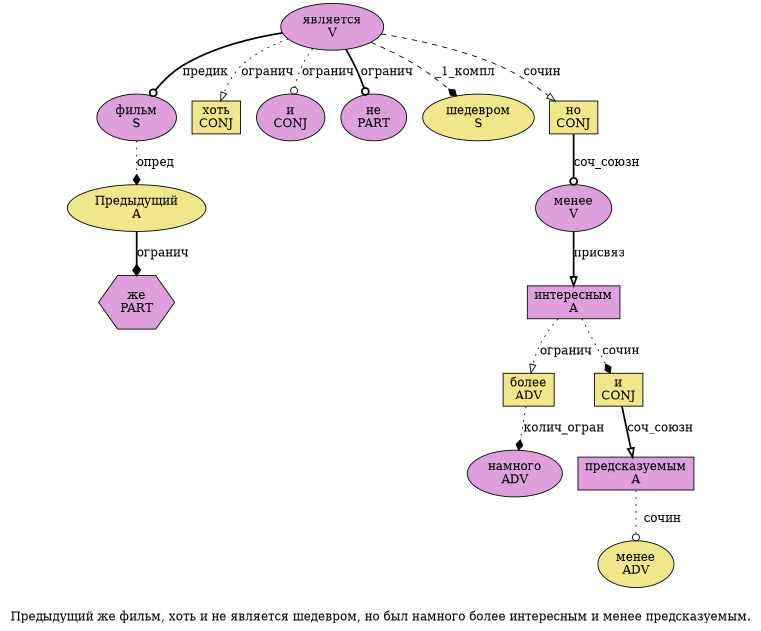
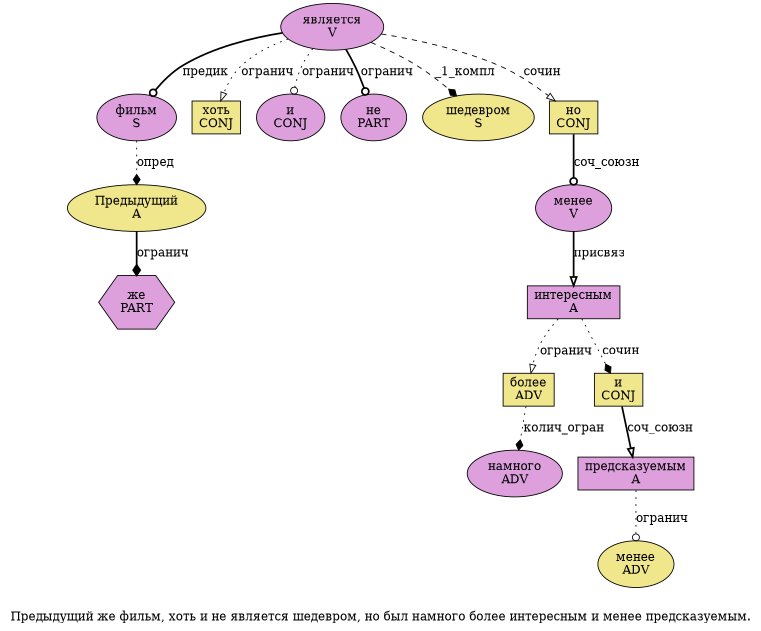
(662, 519) -> (662, 519)
